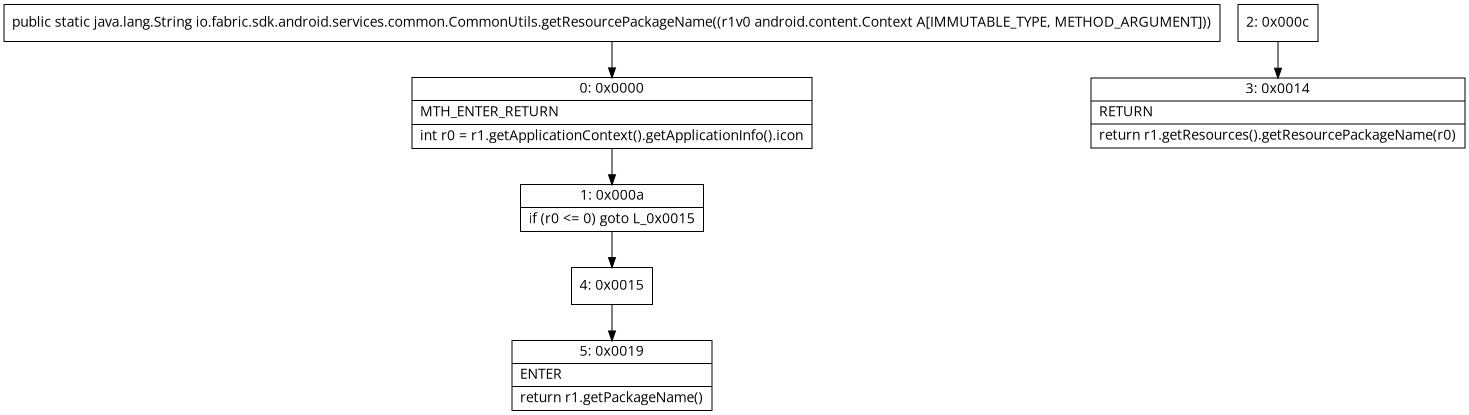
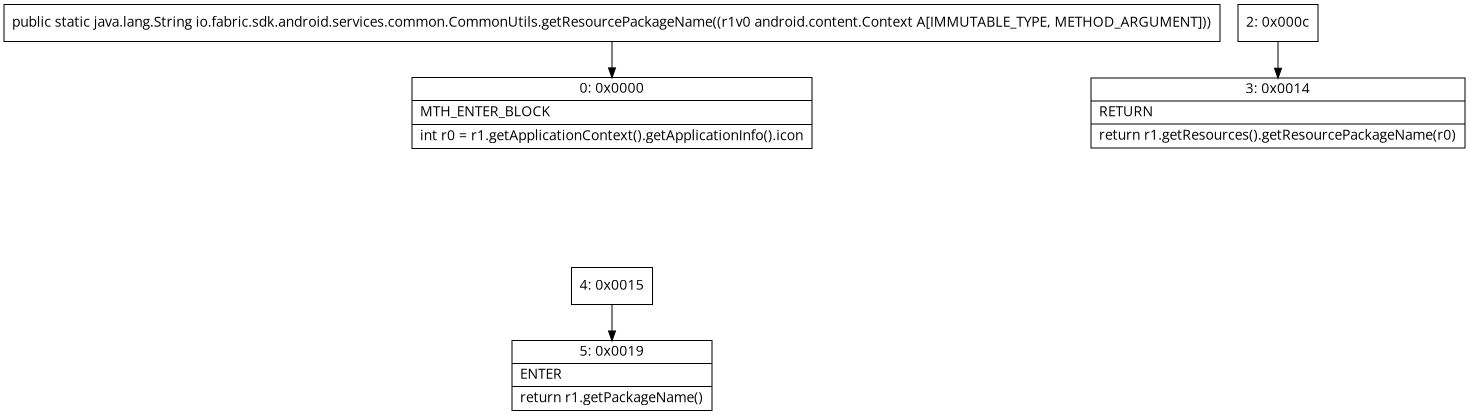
(490, 112) -> (485, 112)
(612, 208) -> none
